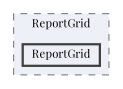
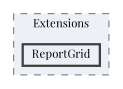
(61, 24) -> (61, 24)
